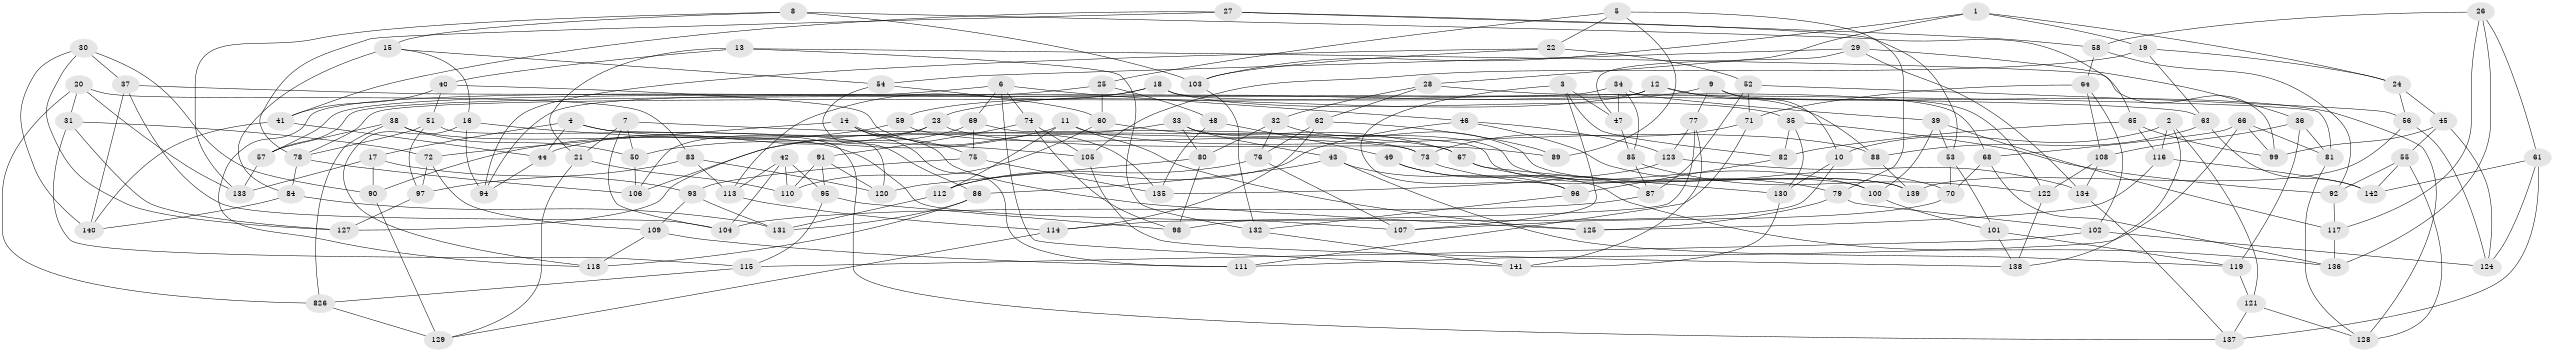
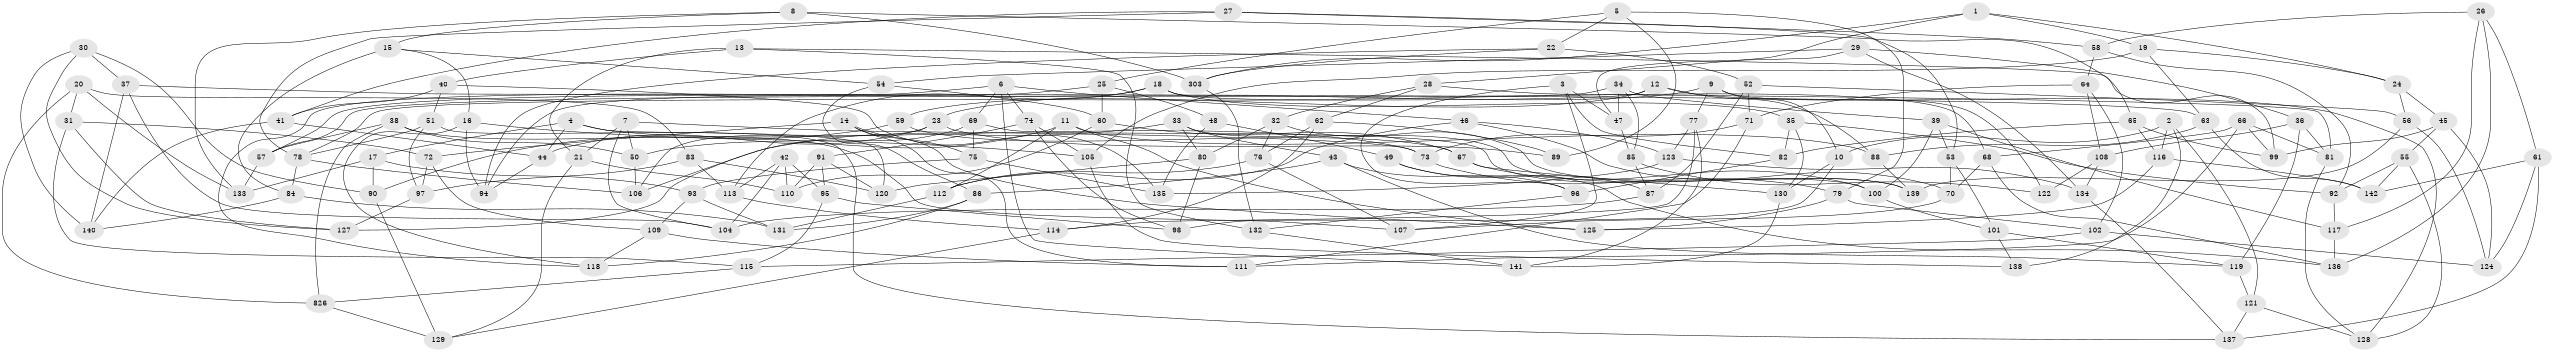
(1195, 85) -> (1195, 85)
(2030, 231) -> none
